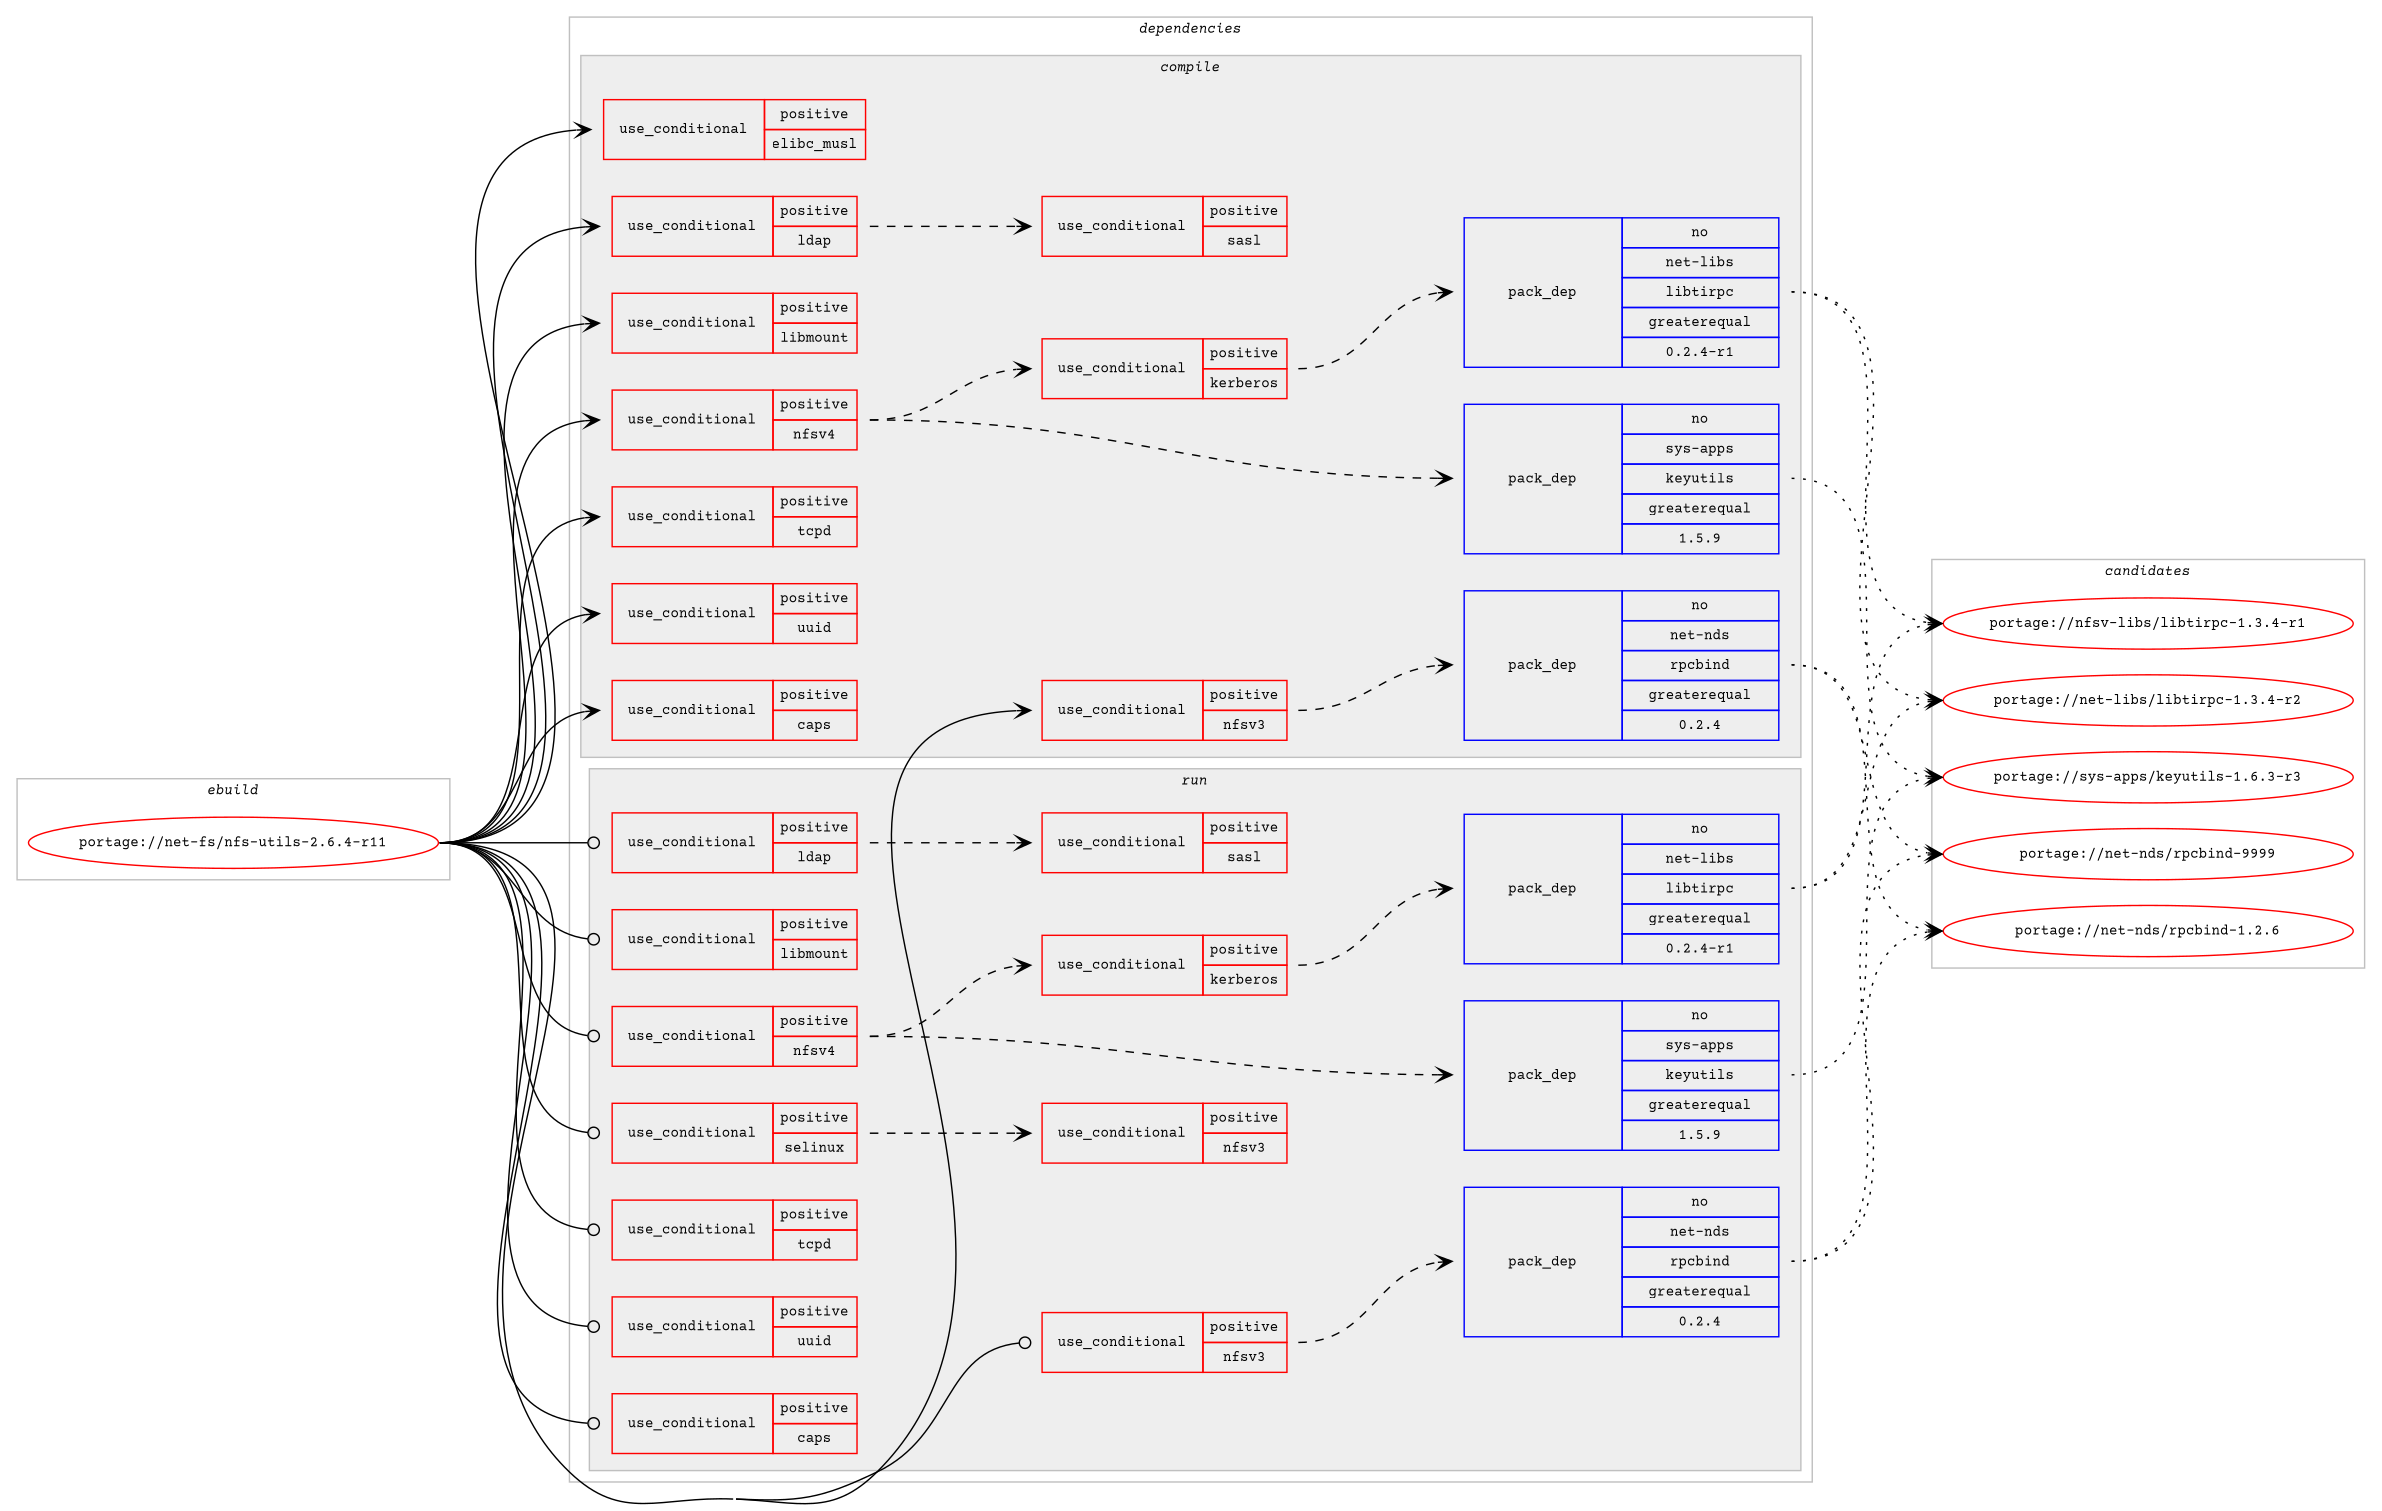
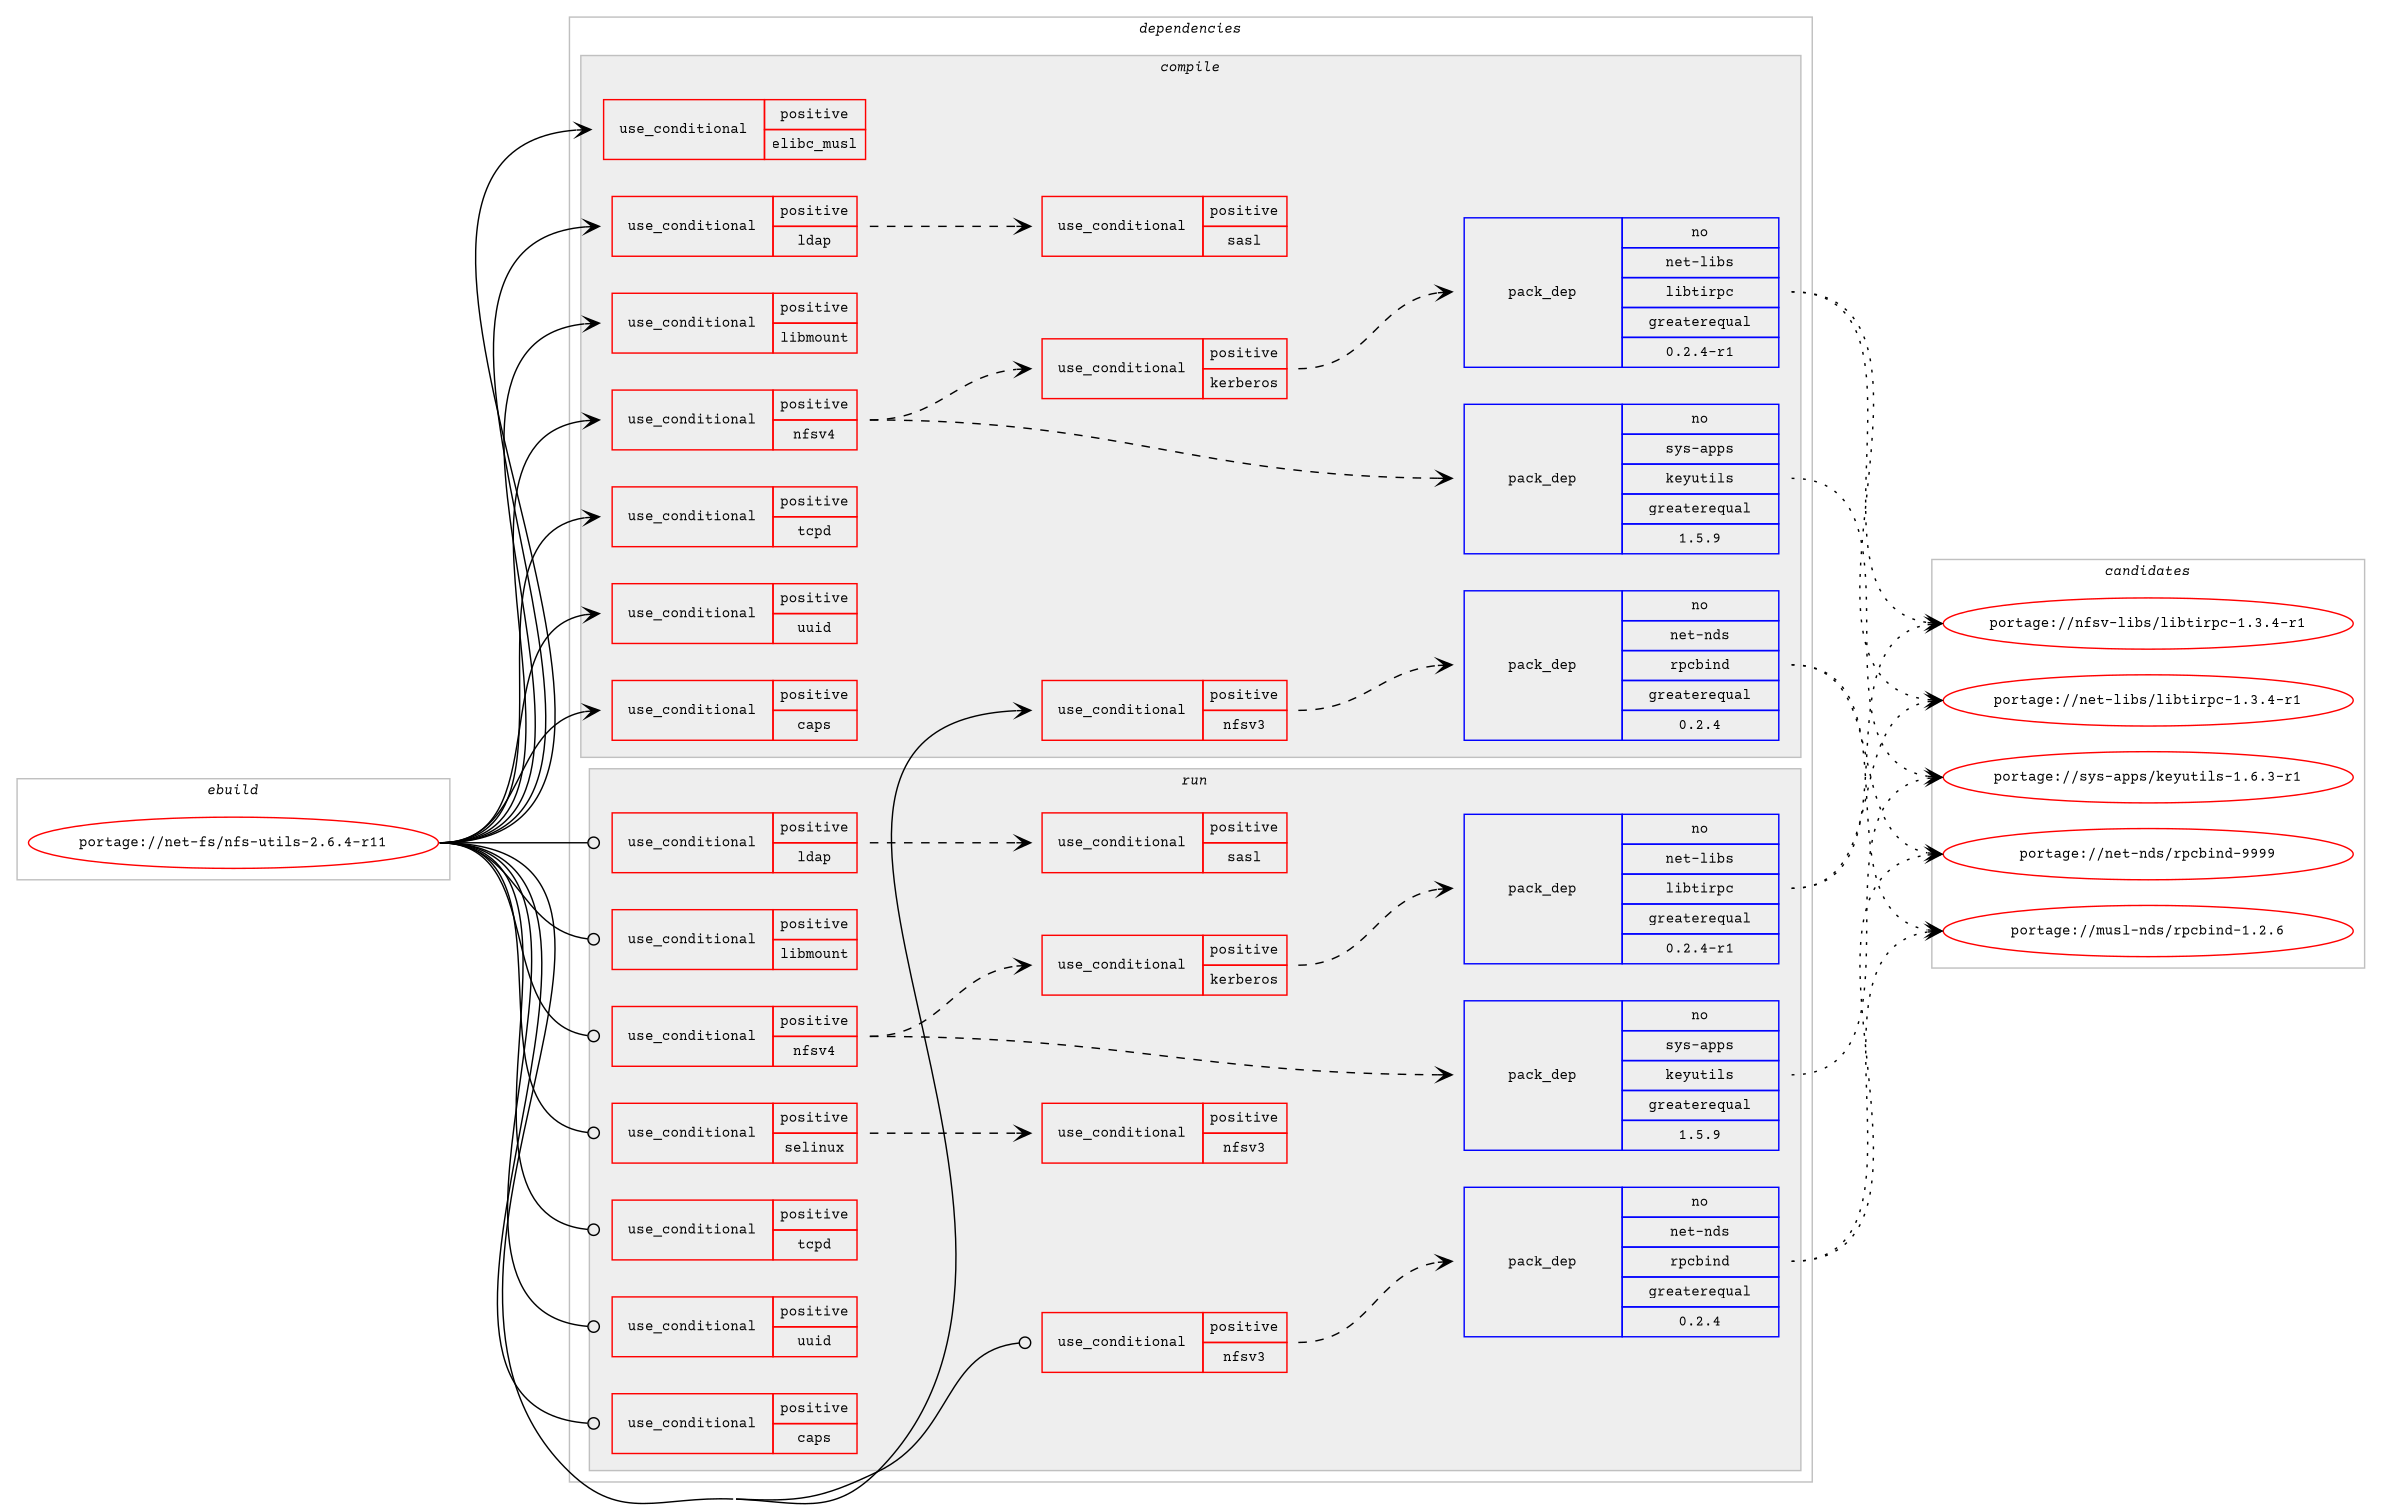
(2148, 700) -> (2148, 700)
(2148, 777) -> (2148, 777)
(2148, 931) -> (2148, 931)
